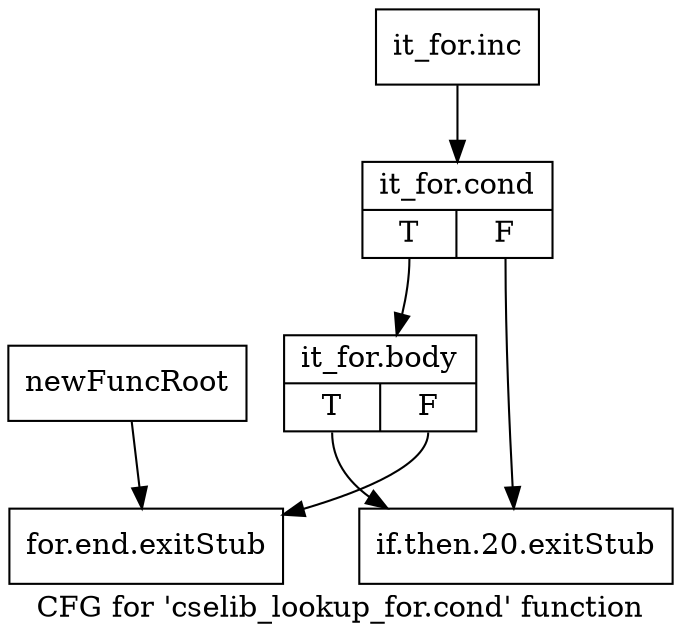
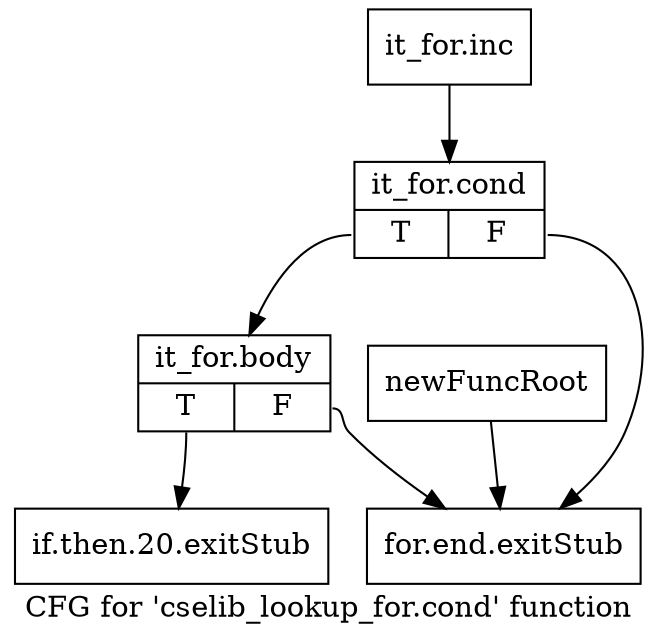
(508, 373) -> (642, 348)
